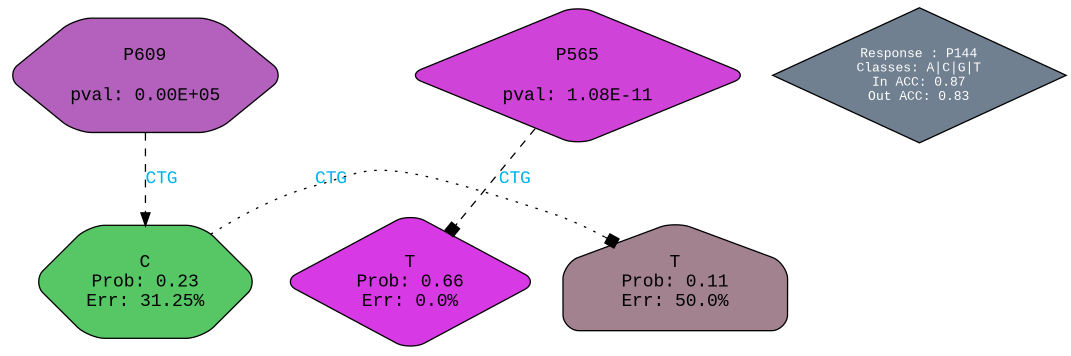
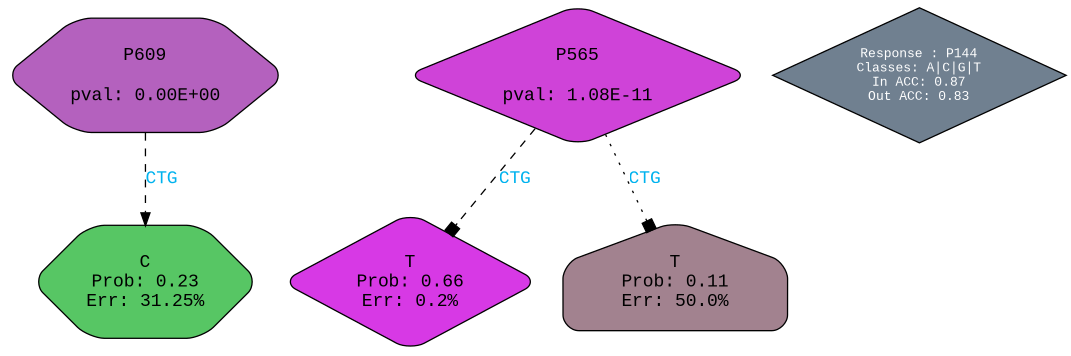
(145, 75) -> (145, 75)
(407, 173) -> (626, 177)
(410, 282) -> (410, 282)
